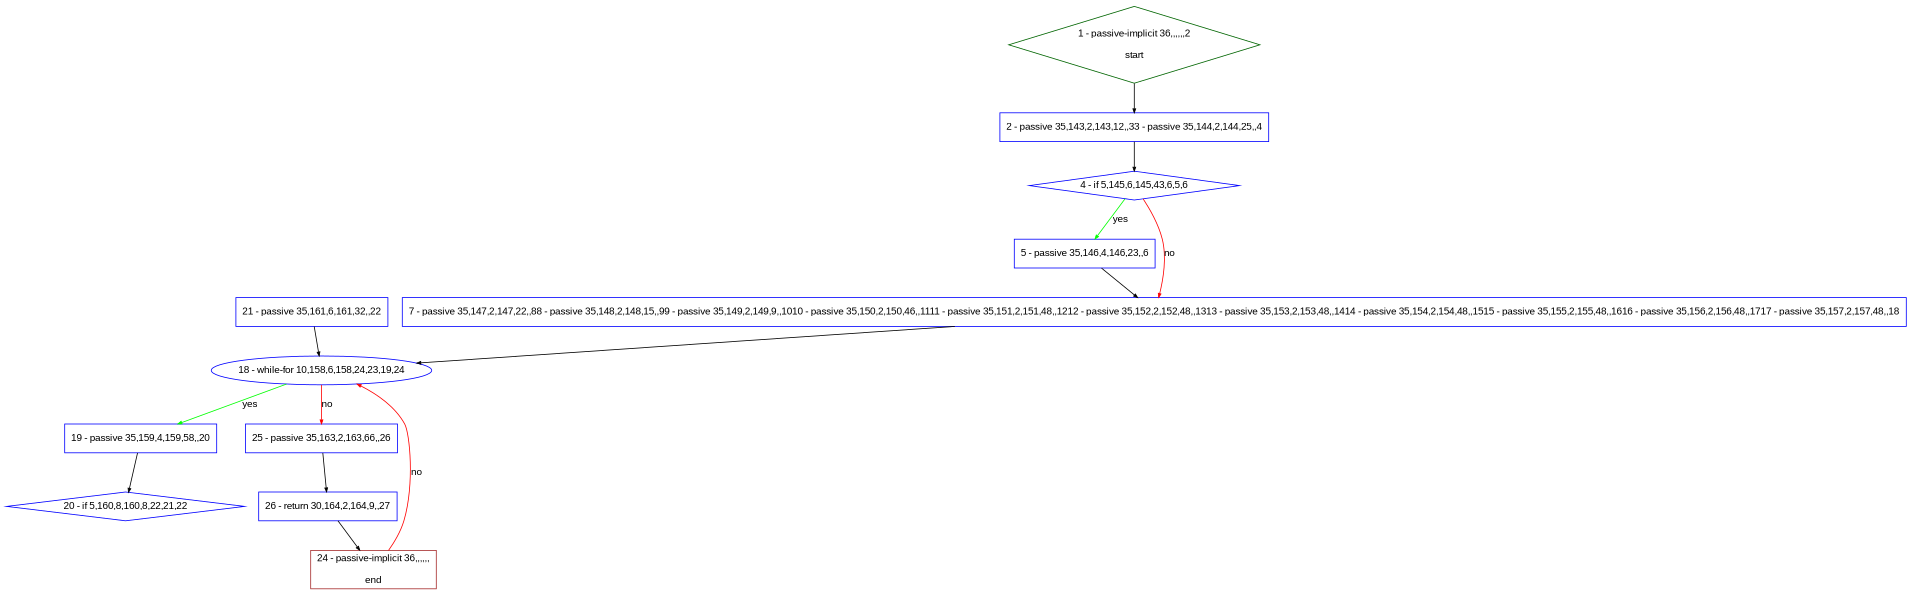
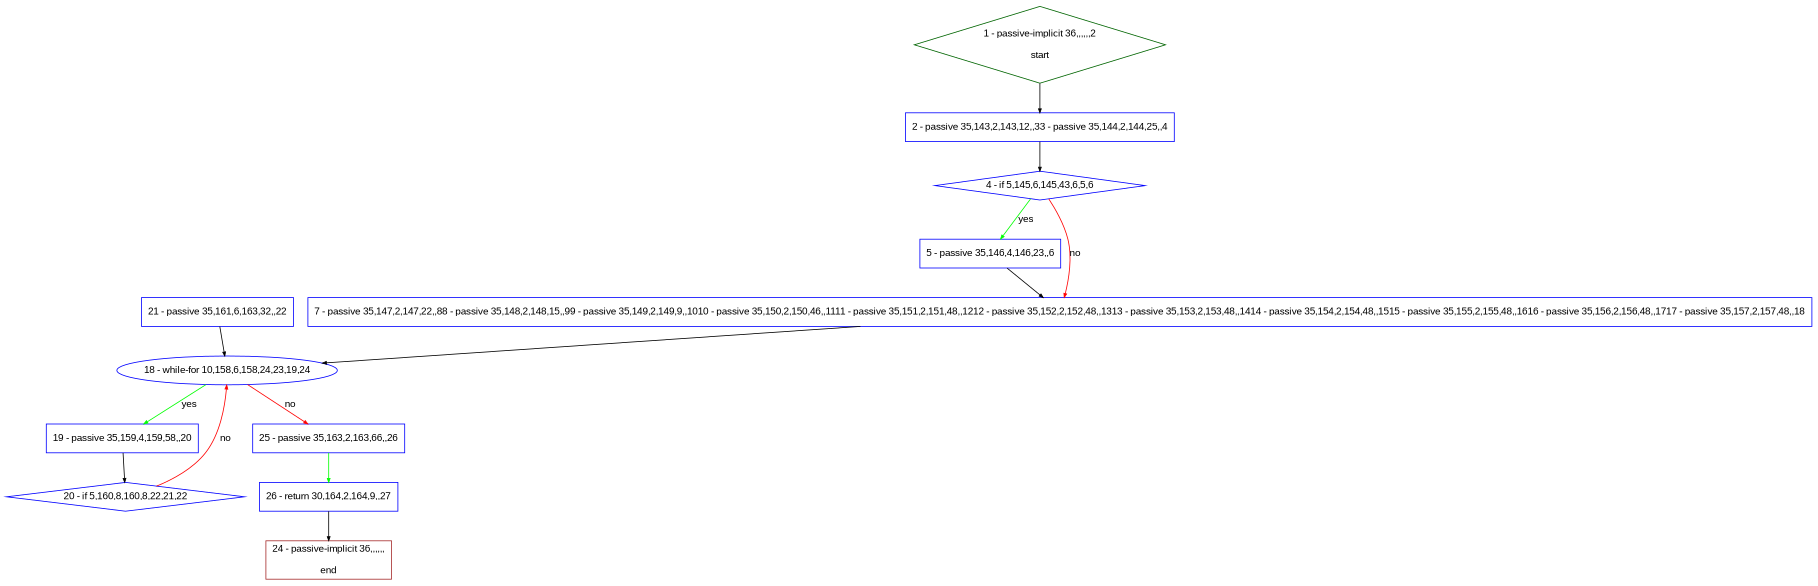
(312, 312) -> (217, 312)
(410, 460) -> (208, 450)
(324, 470) -> (329, 466)
